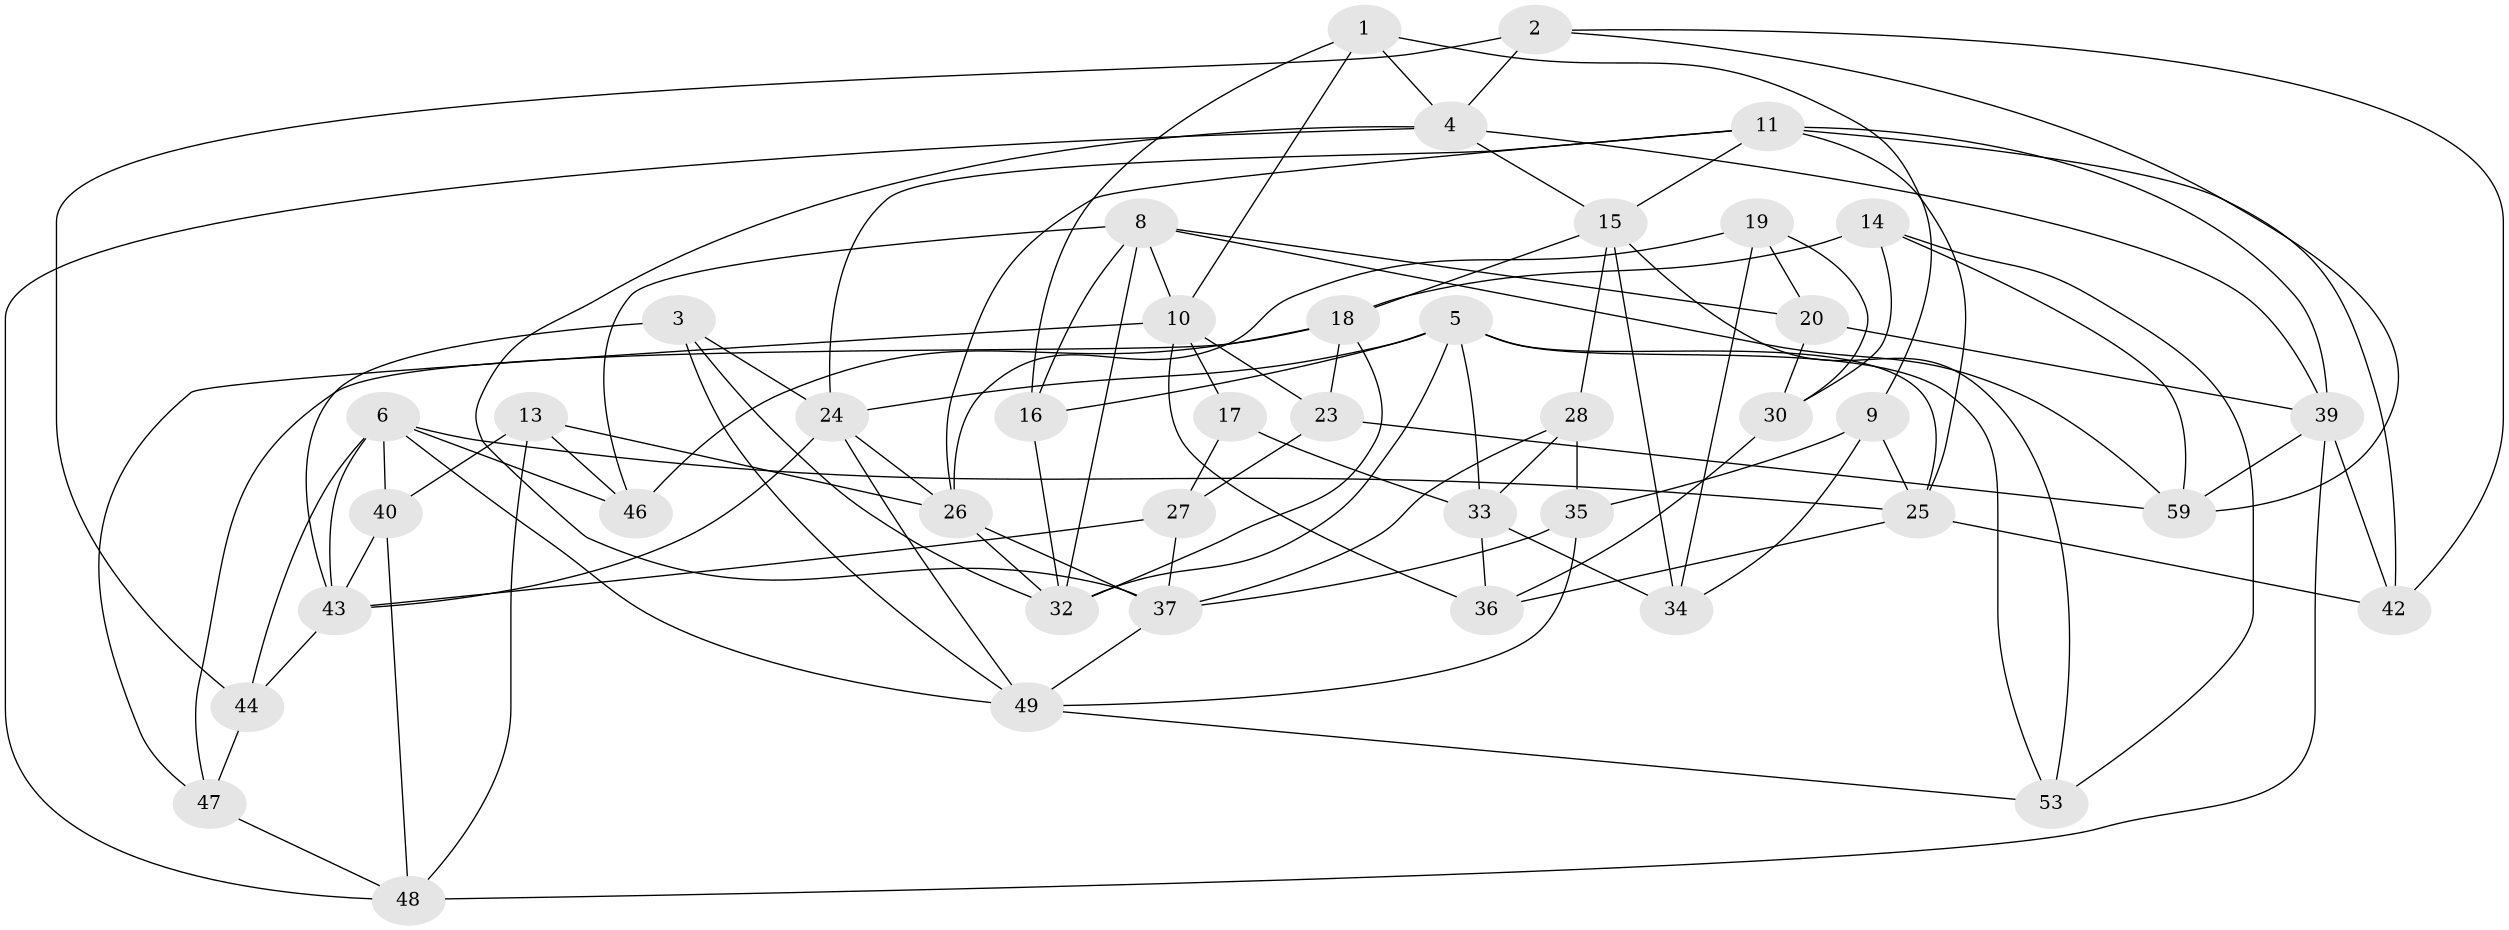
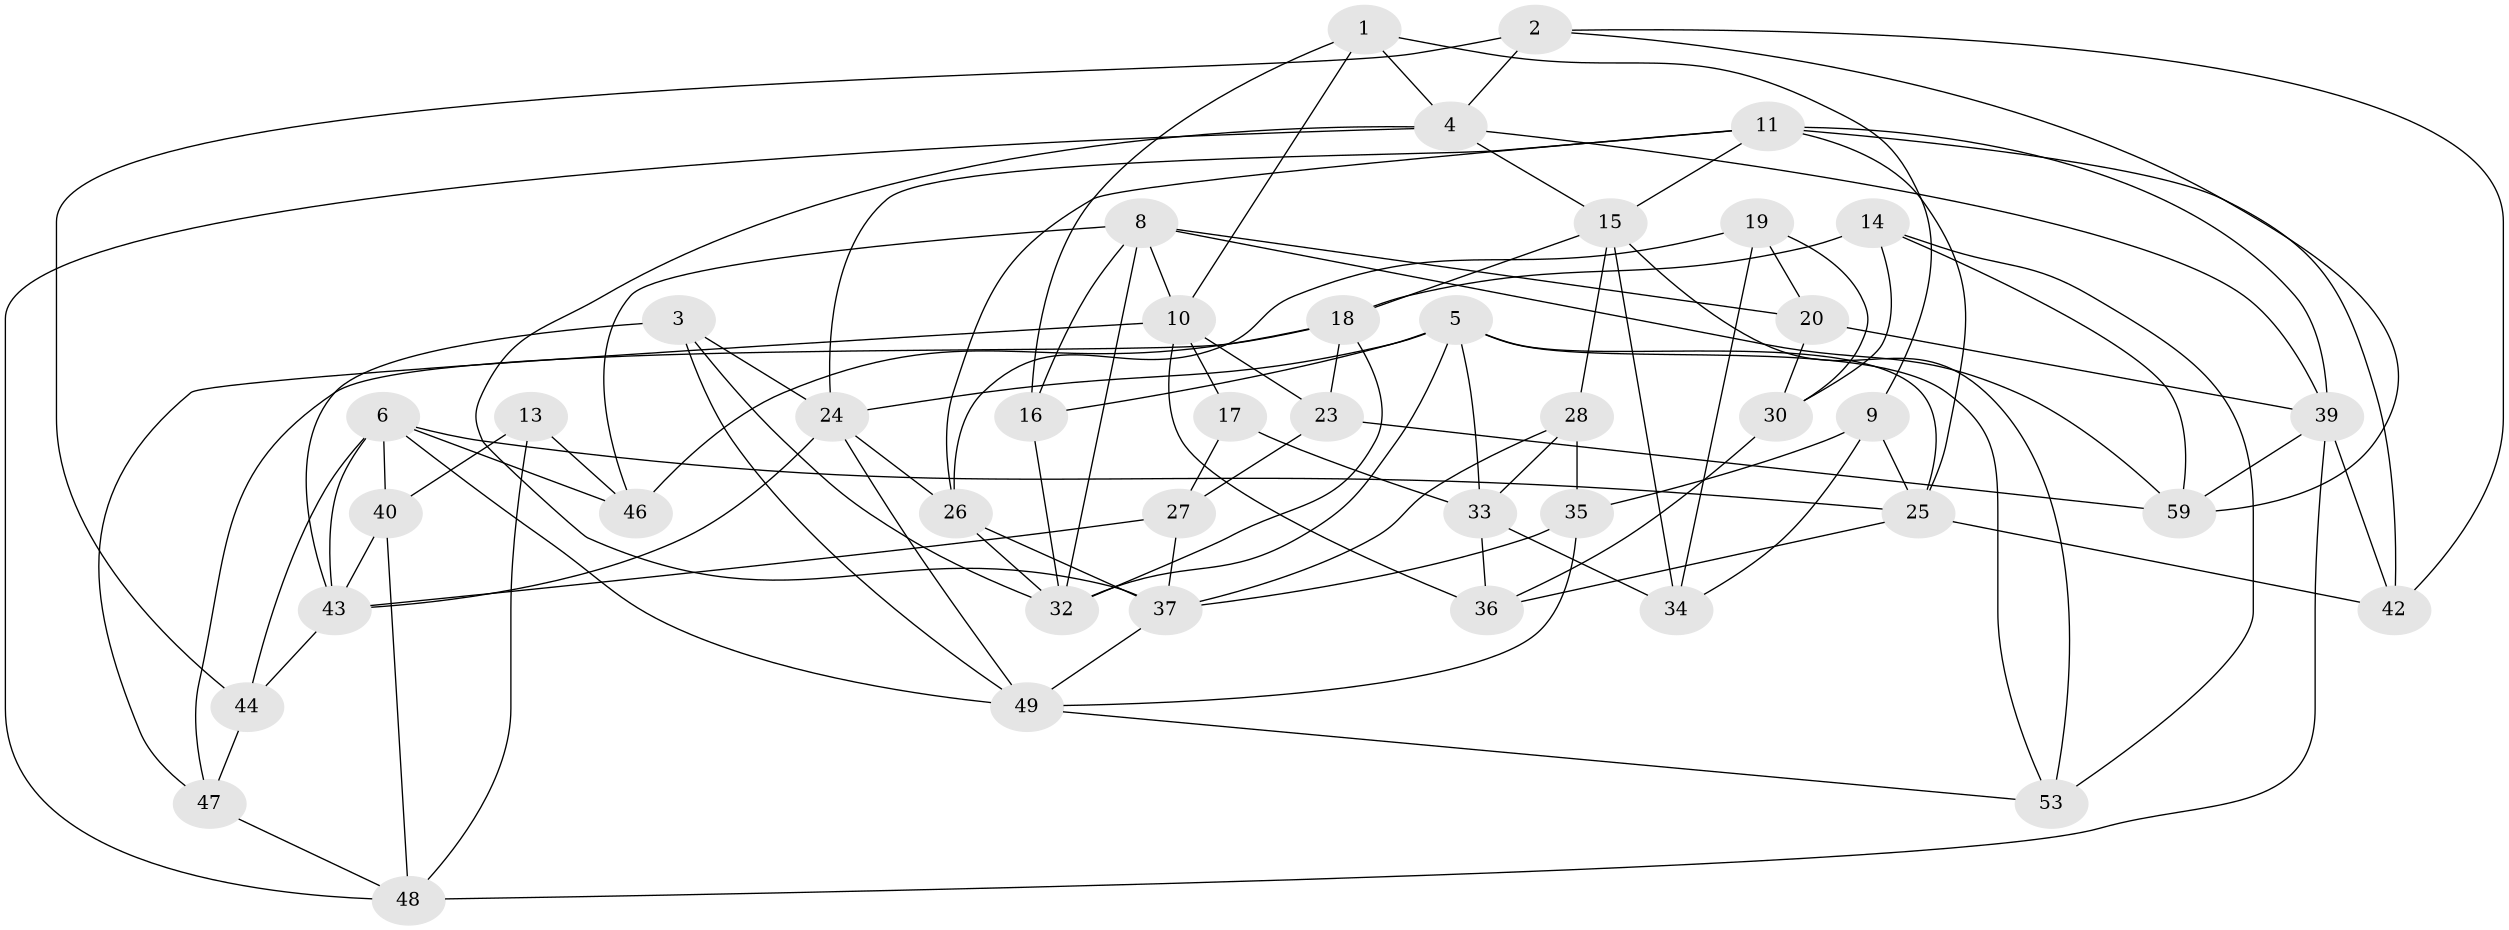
(708, 457) -> none
